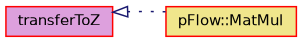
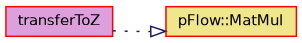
(147, 11) -> (132, 31)
